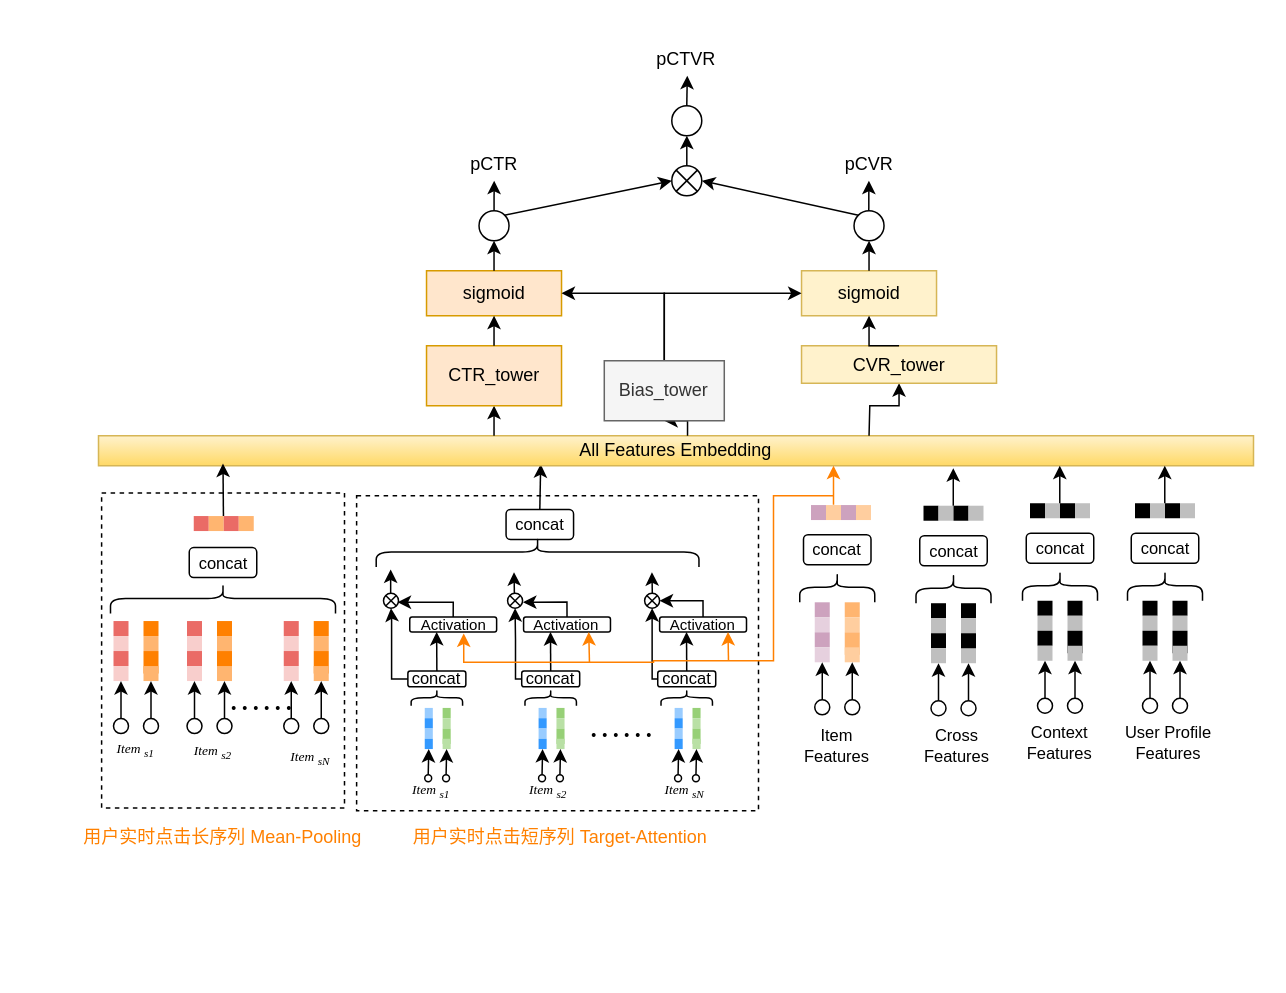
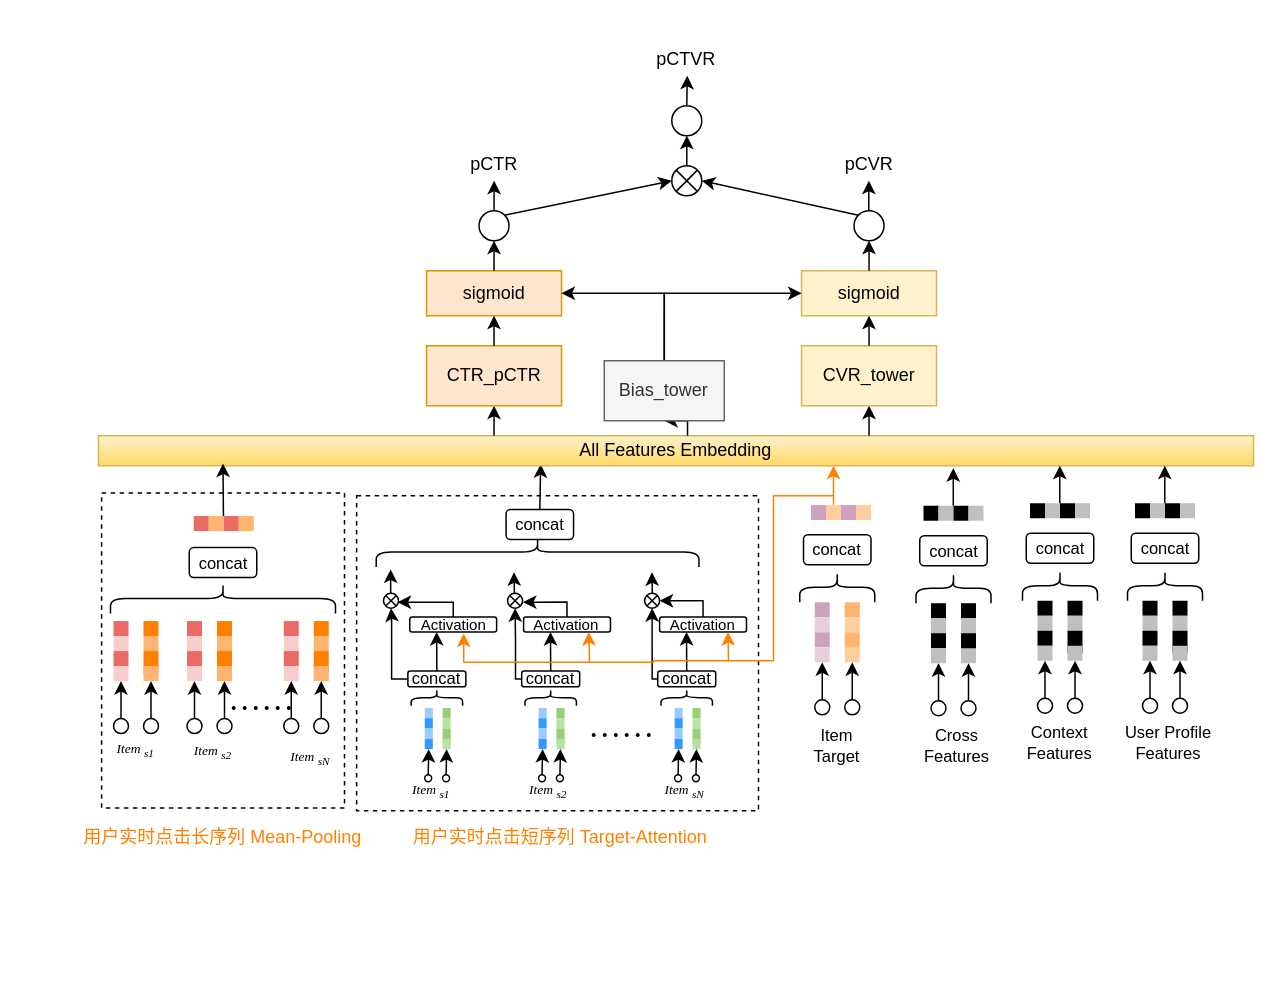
(899, 365) -> (869, 376)
(494, 376) -> (494, 376)
(837, 746) -> (837, 746)
